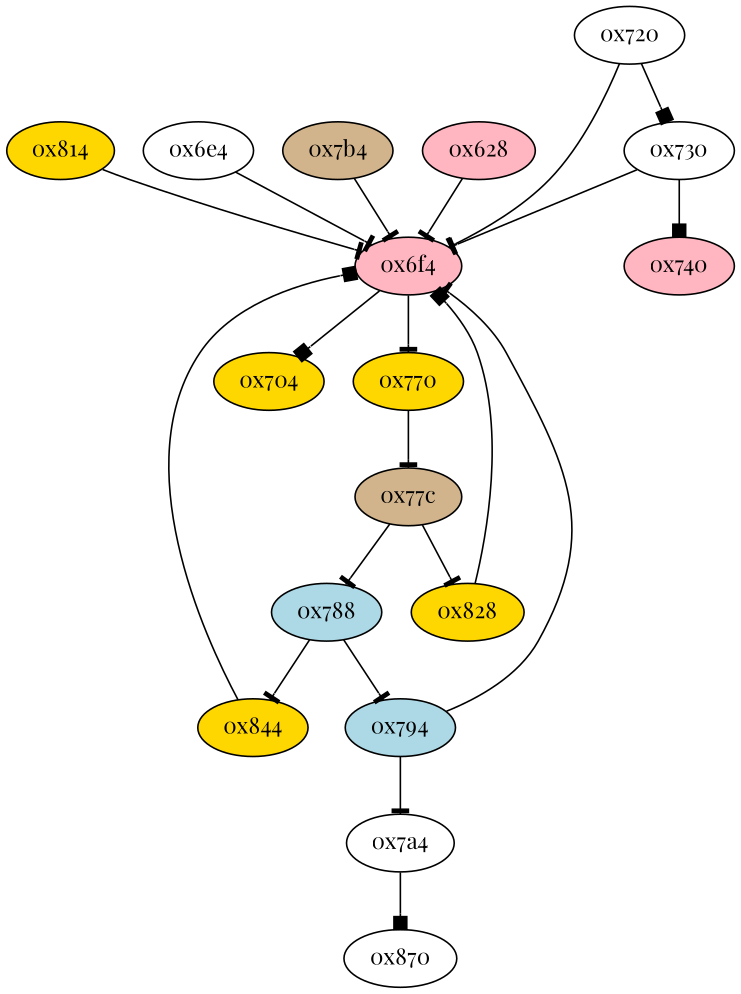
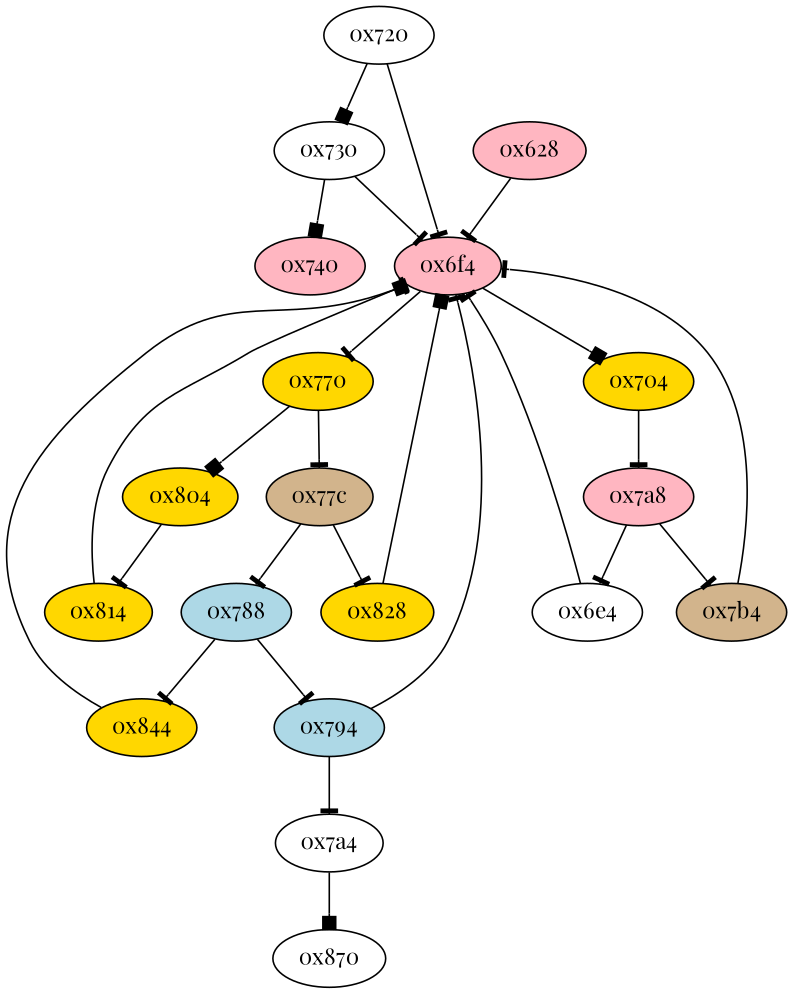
none -> (180, 497)
none -> (639, 497)
